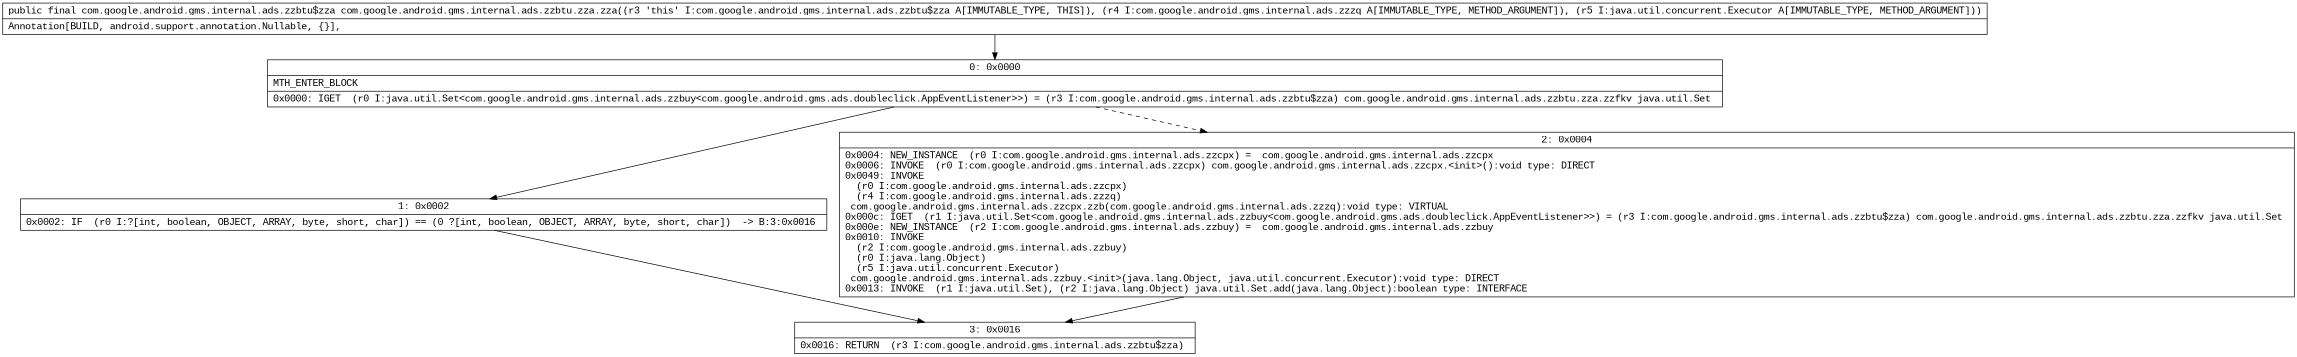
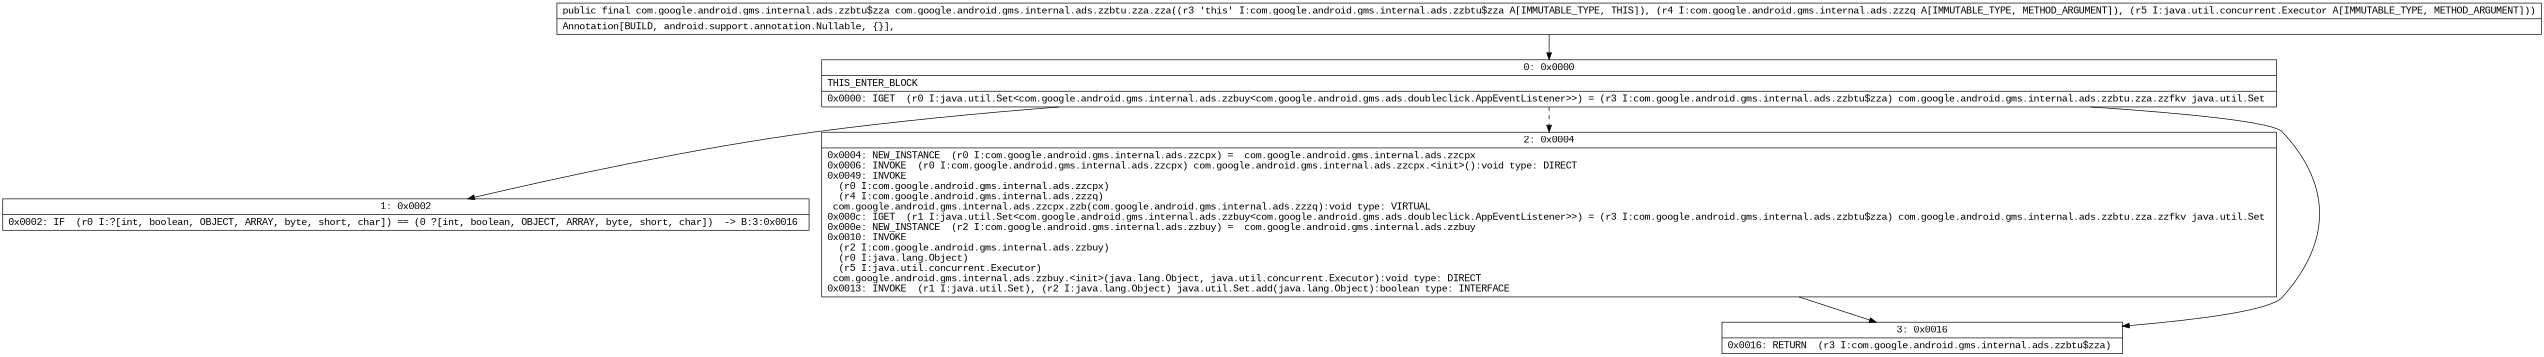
(315, 83) -> (873, 83)
(706, 276) -> (2318, 196)
